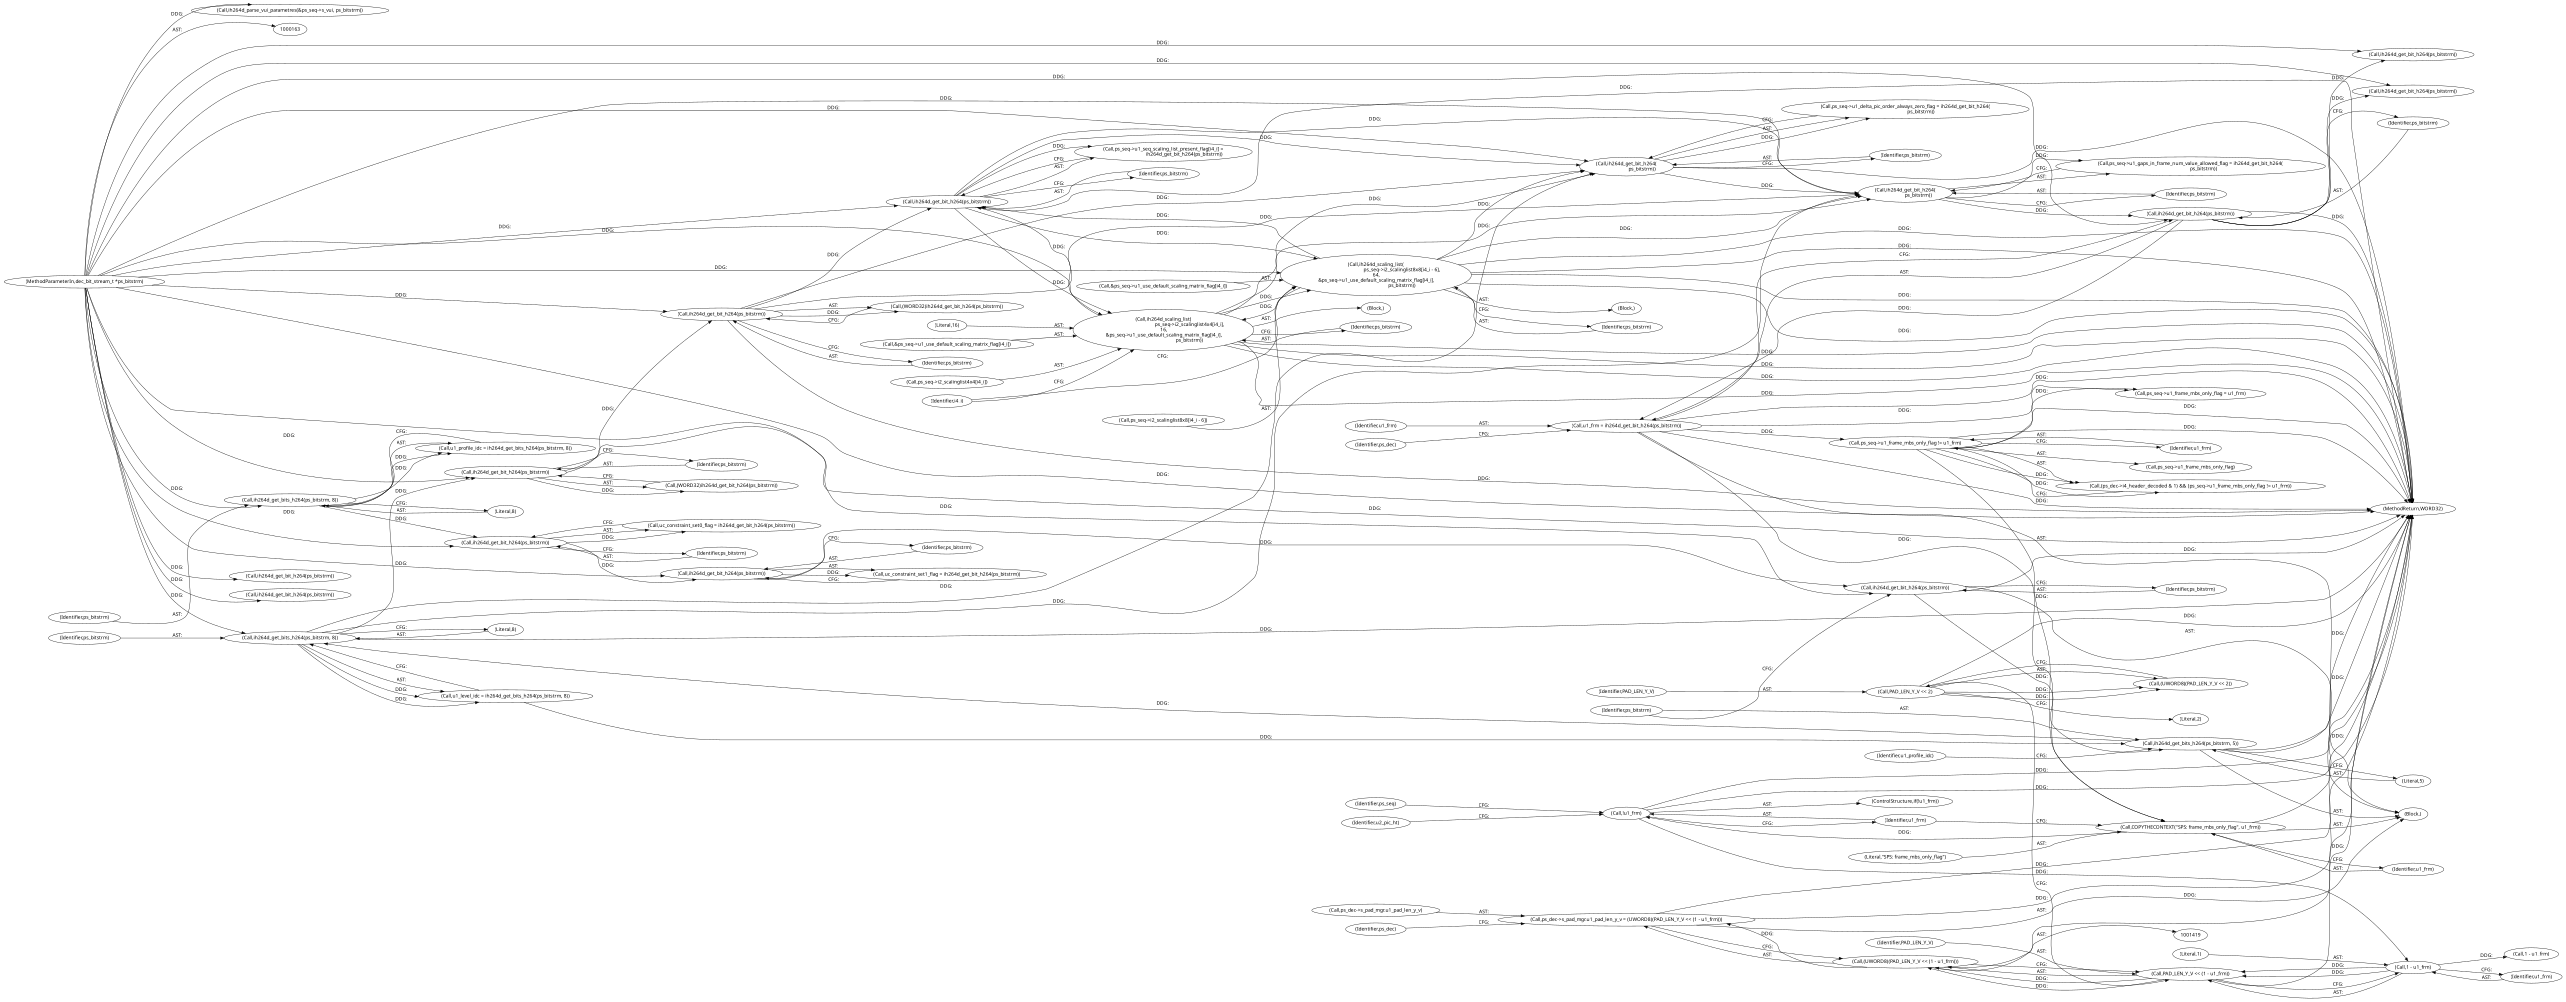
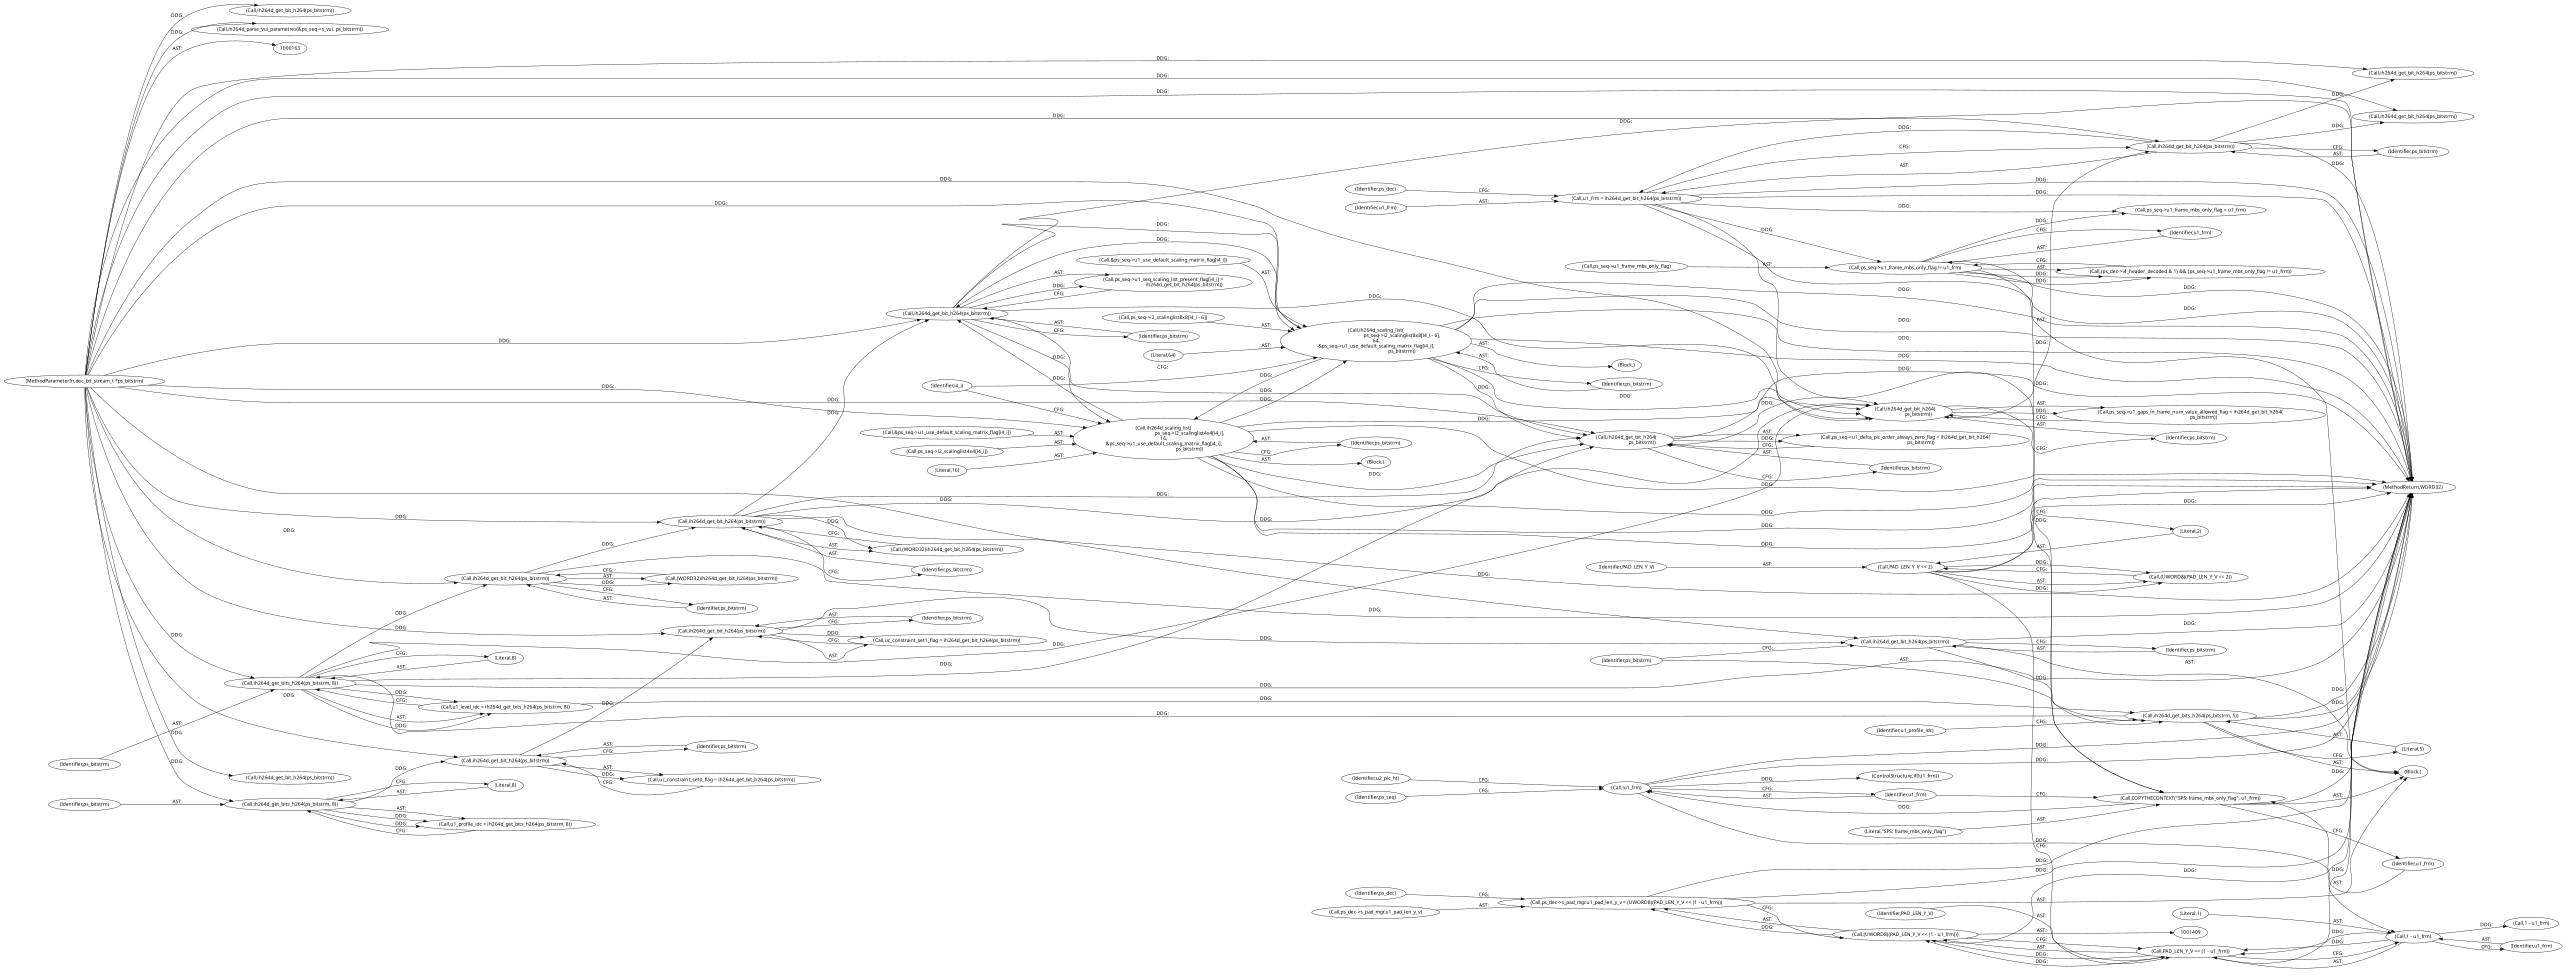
none -> (1163, 355)
(2044, 457) -> (1753, 267)
none -> (2057, 548)
(1768, 804) -> (1768, 779)
(2191, 935) -> (2191, 933)
